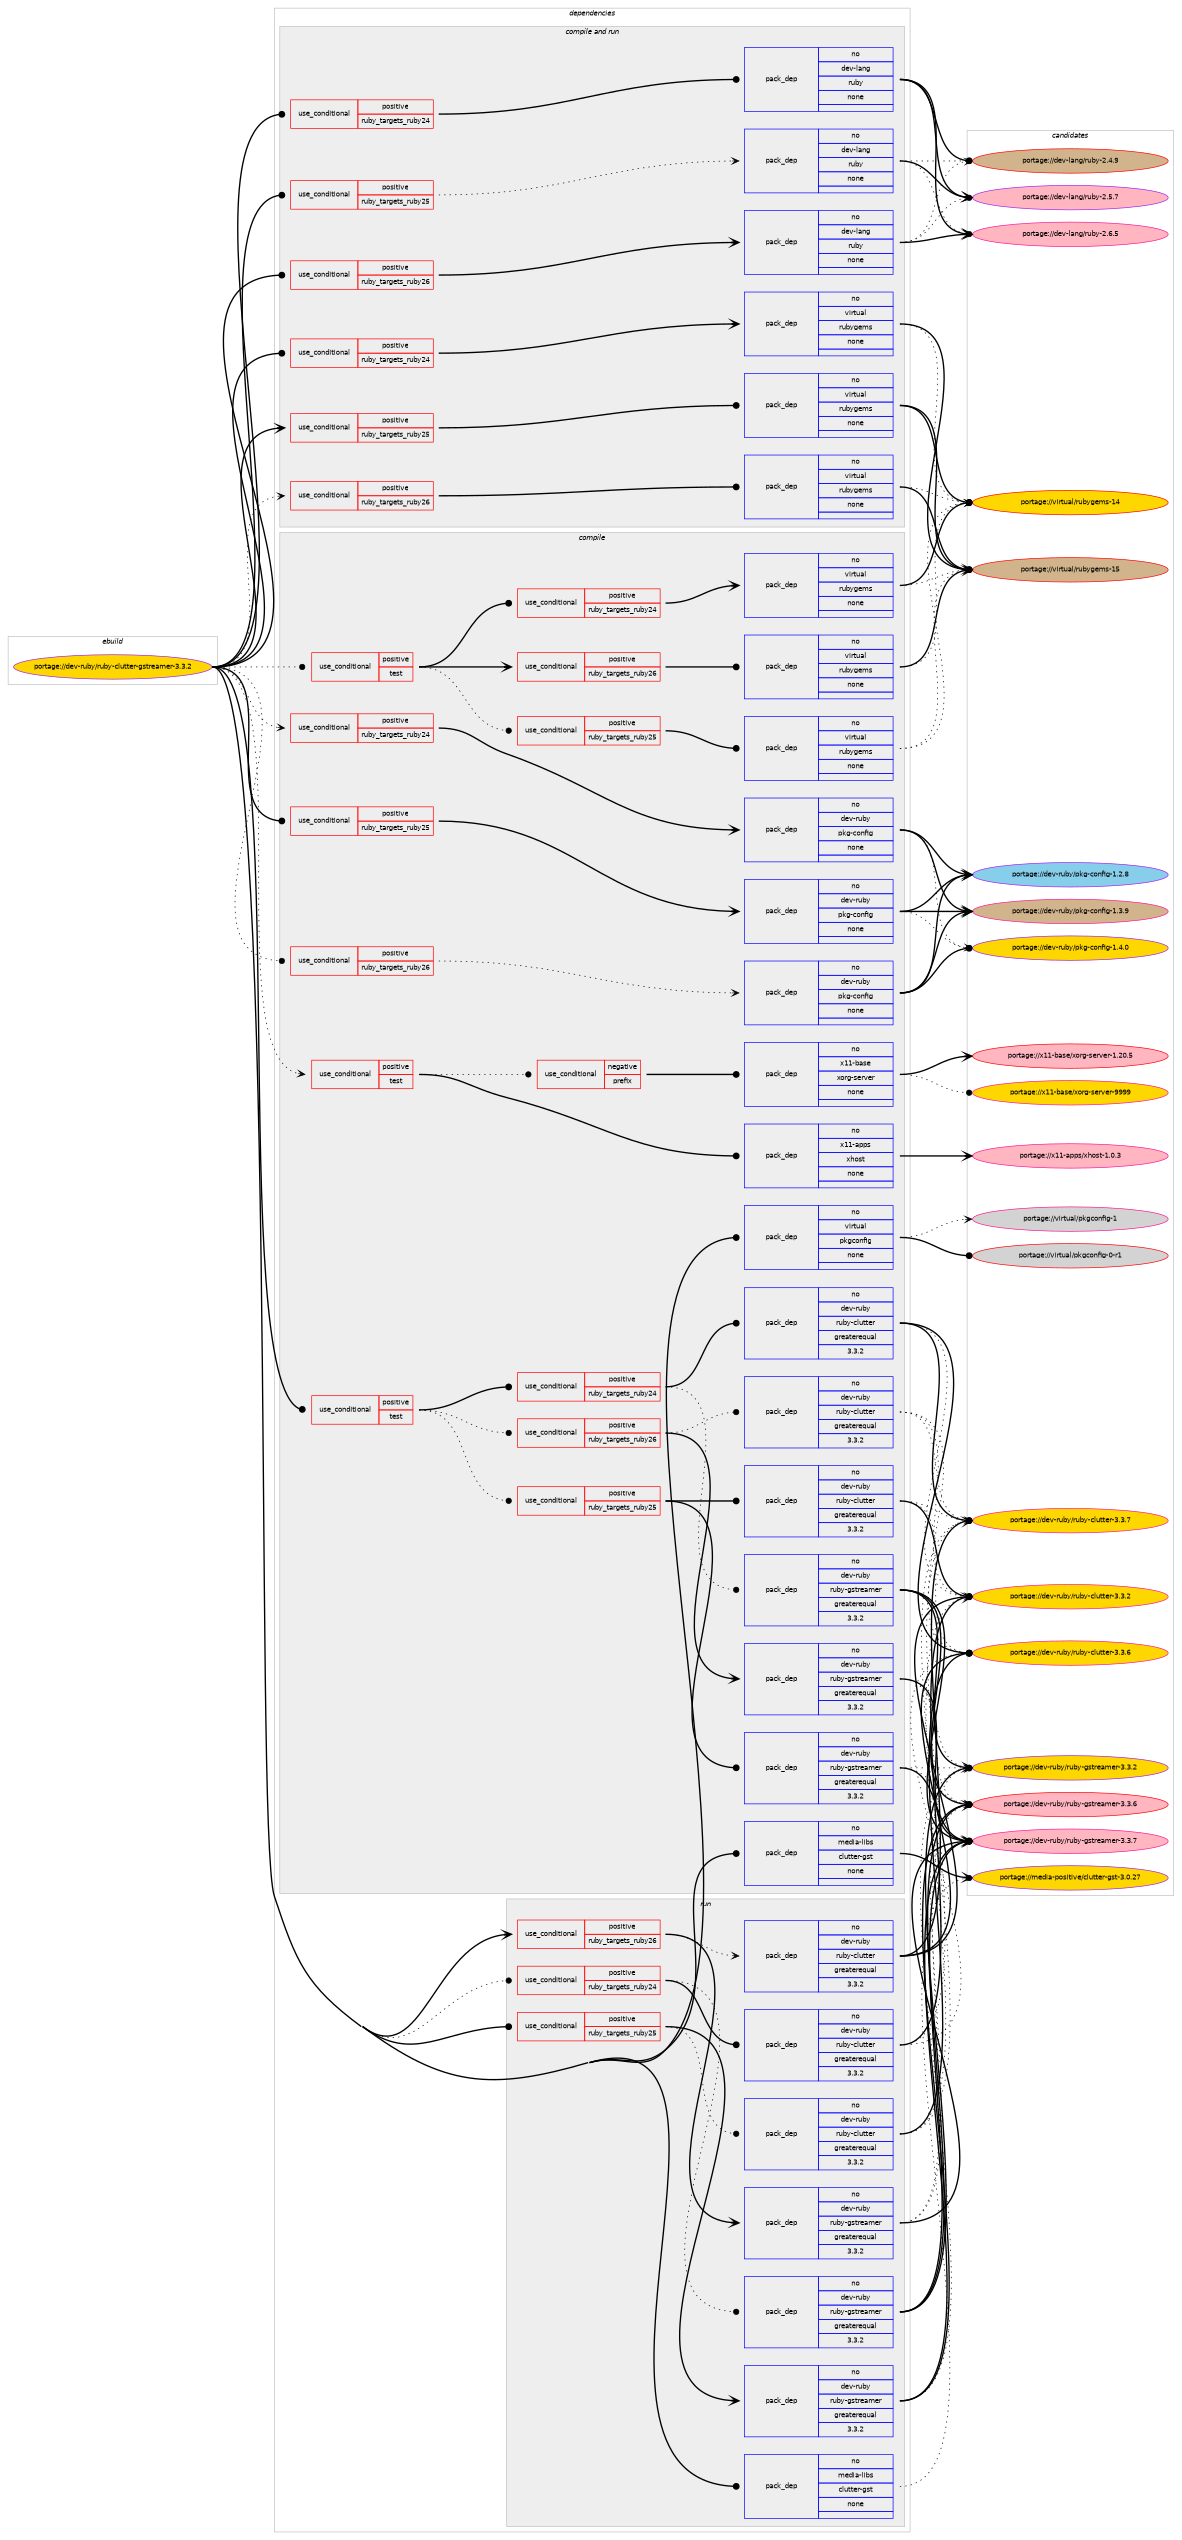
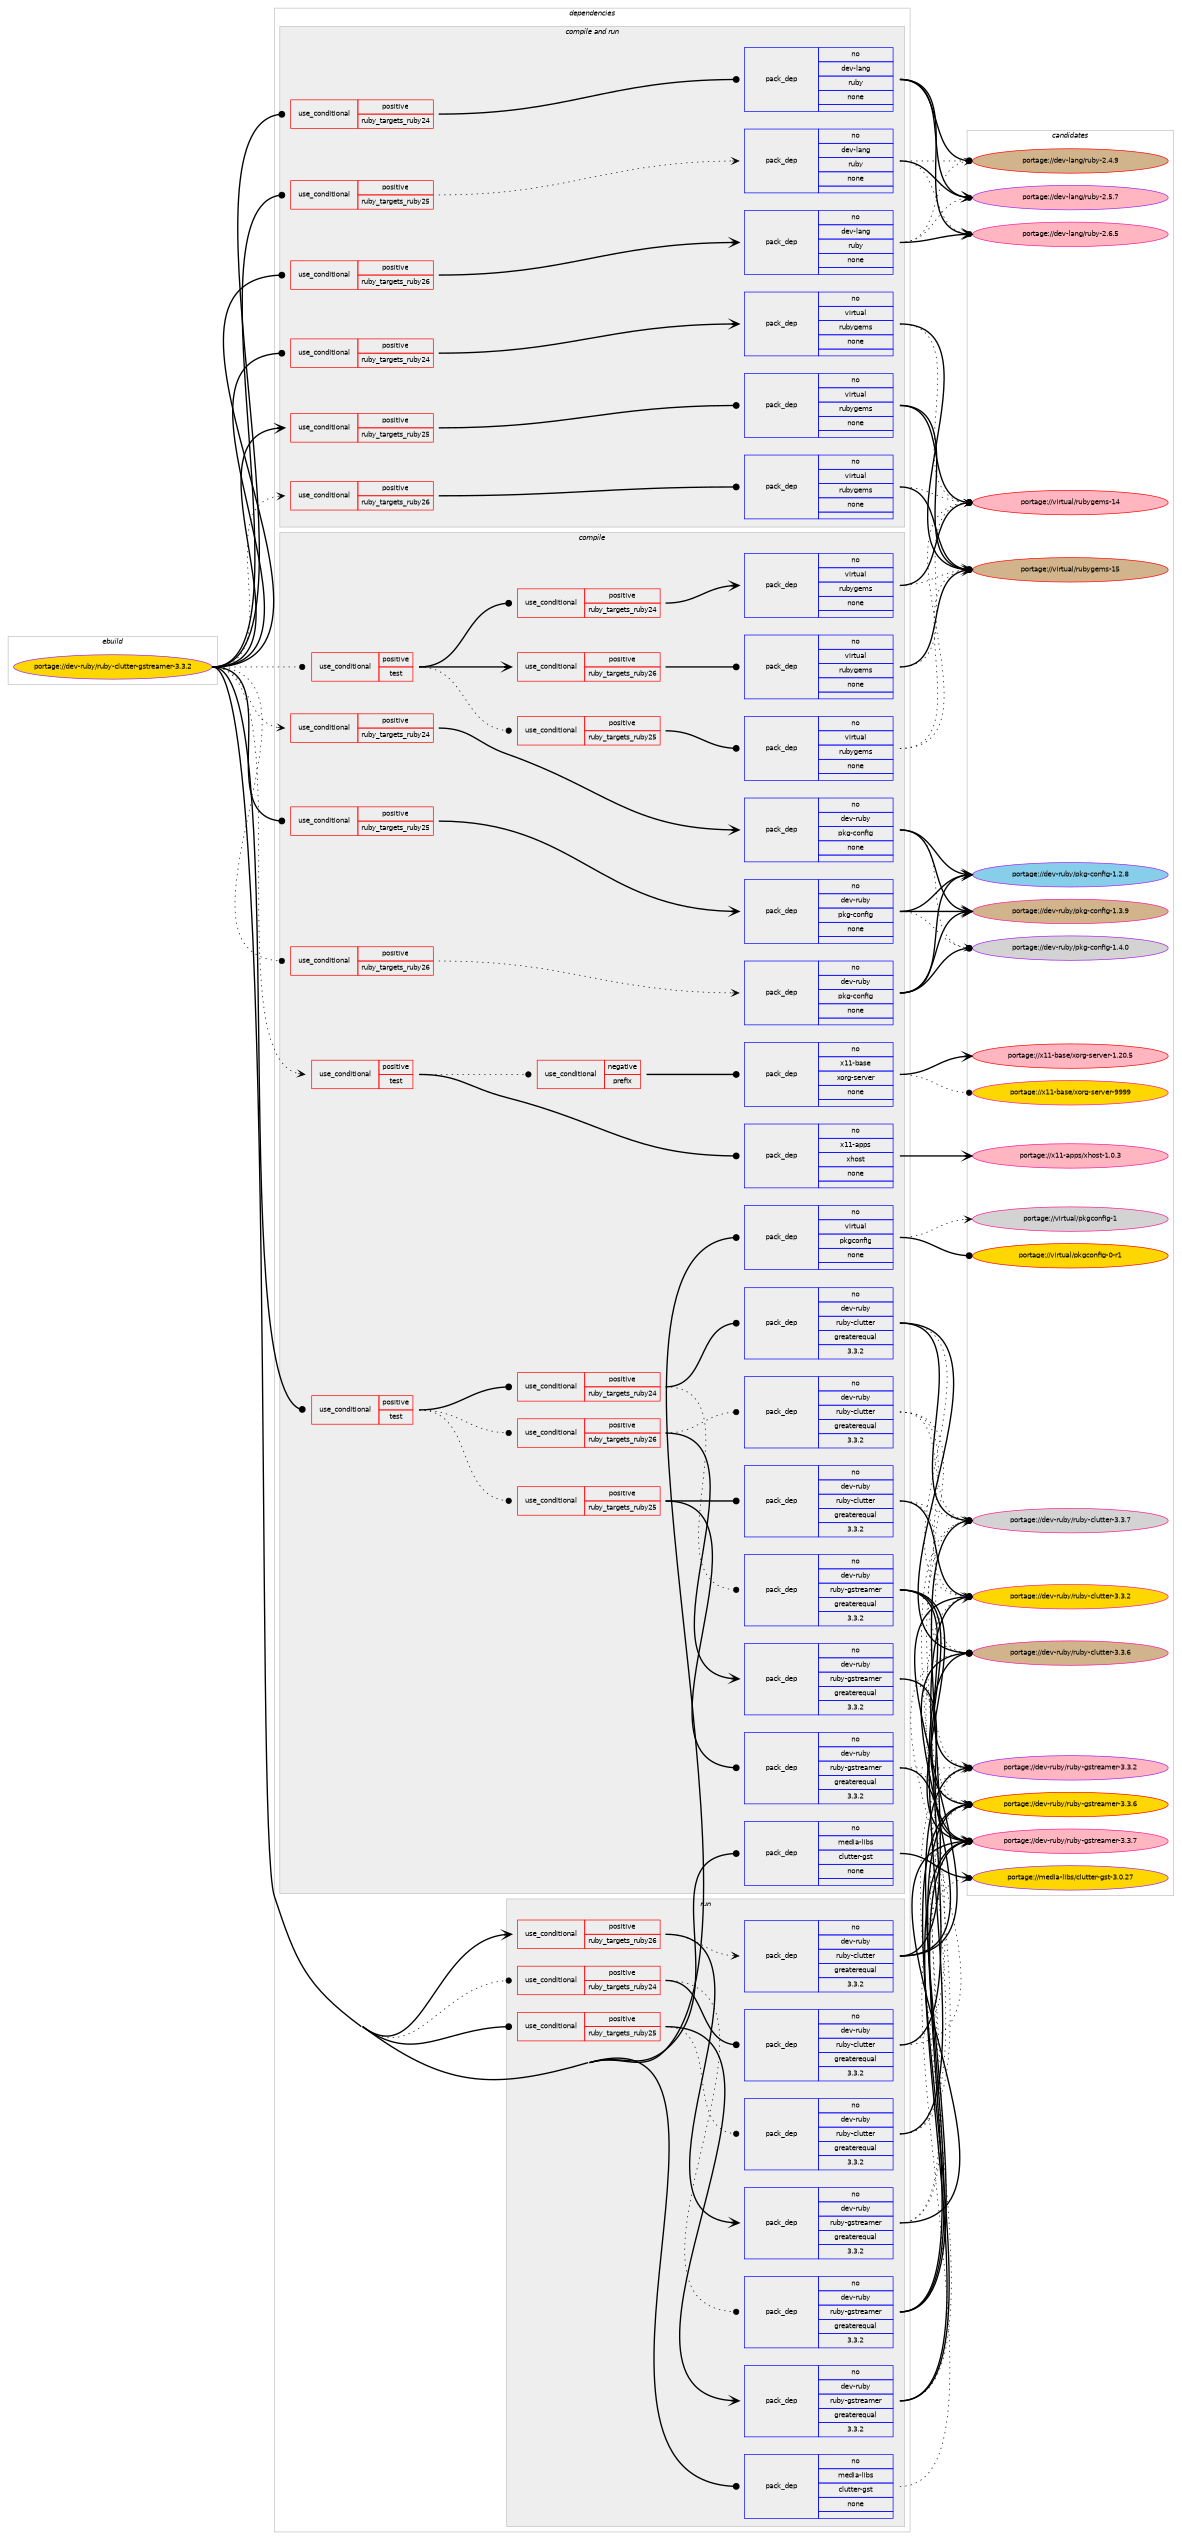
(1070, 503) -> (1070, 503)
(1070, 948) -> (1070, 948)
(1070, 1256) -> (1070, 1256)
(1070, 1521) -> (1070, 1521)
(1070, 1653) -> (1070, 1653)
(1070, 1768) -> (1070, 1768)
(1070, 1805) -> (1070, 1805)
(1070, 1878) -> (1070, 1878)
